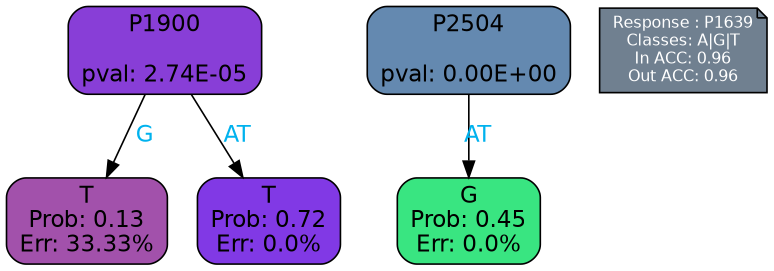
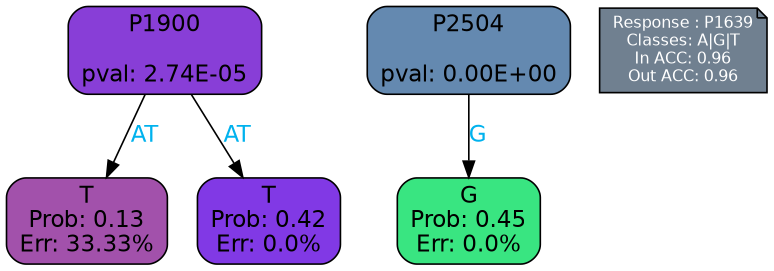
(145, 136) -> (145, 136)
(478, 136) -> (478, 136)
(269, 221) -> (269, 221)
